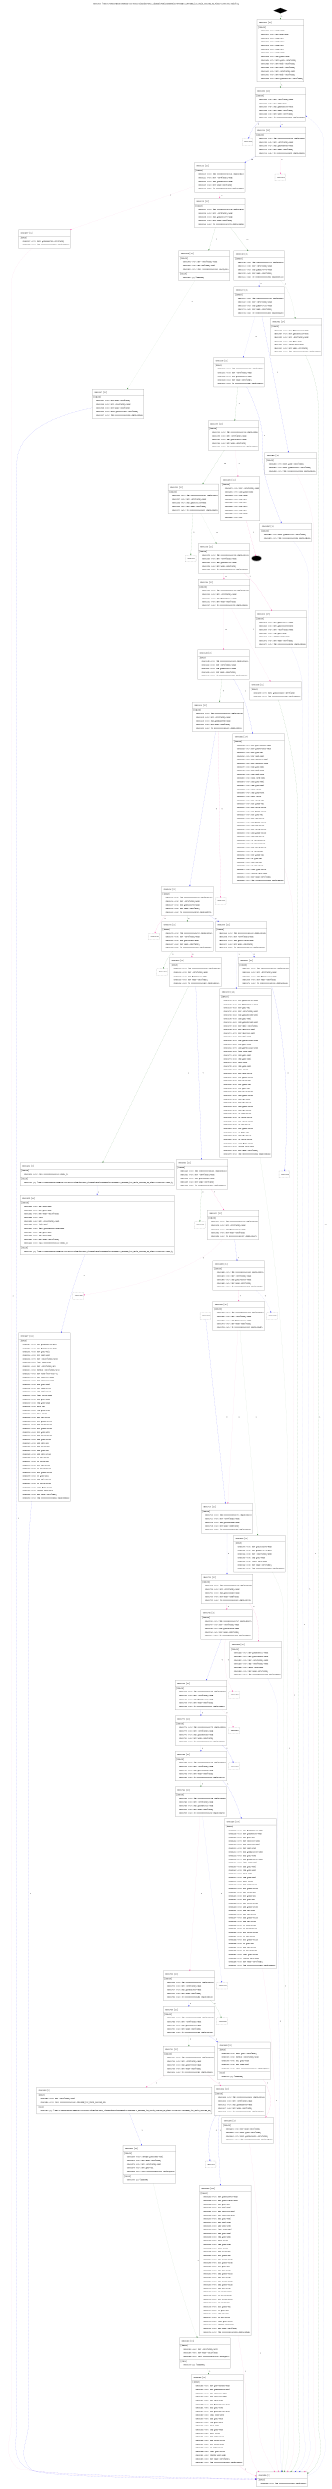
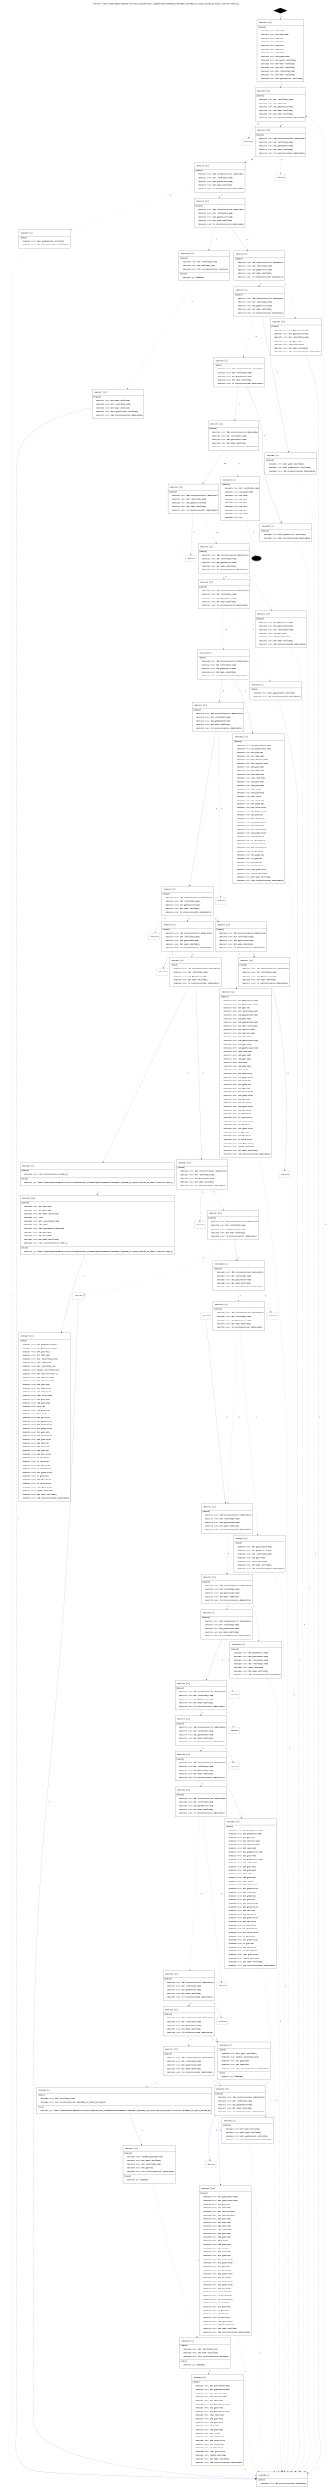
(29, 2099) -> (35, 1978)
